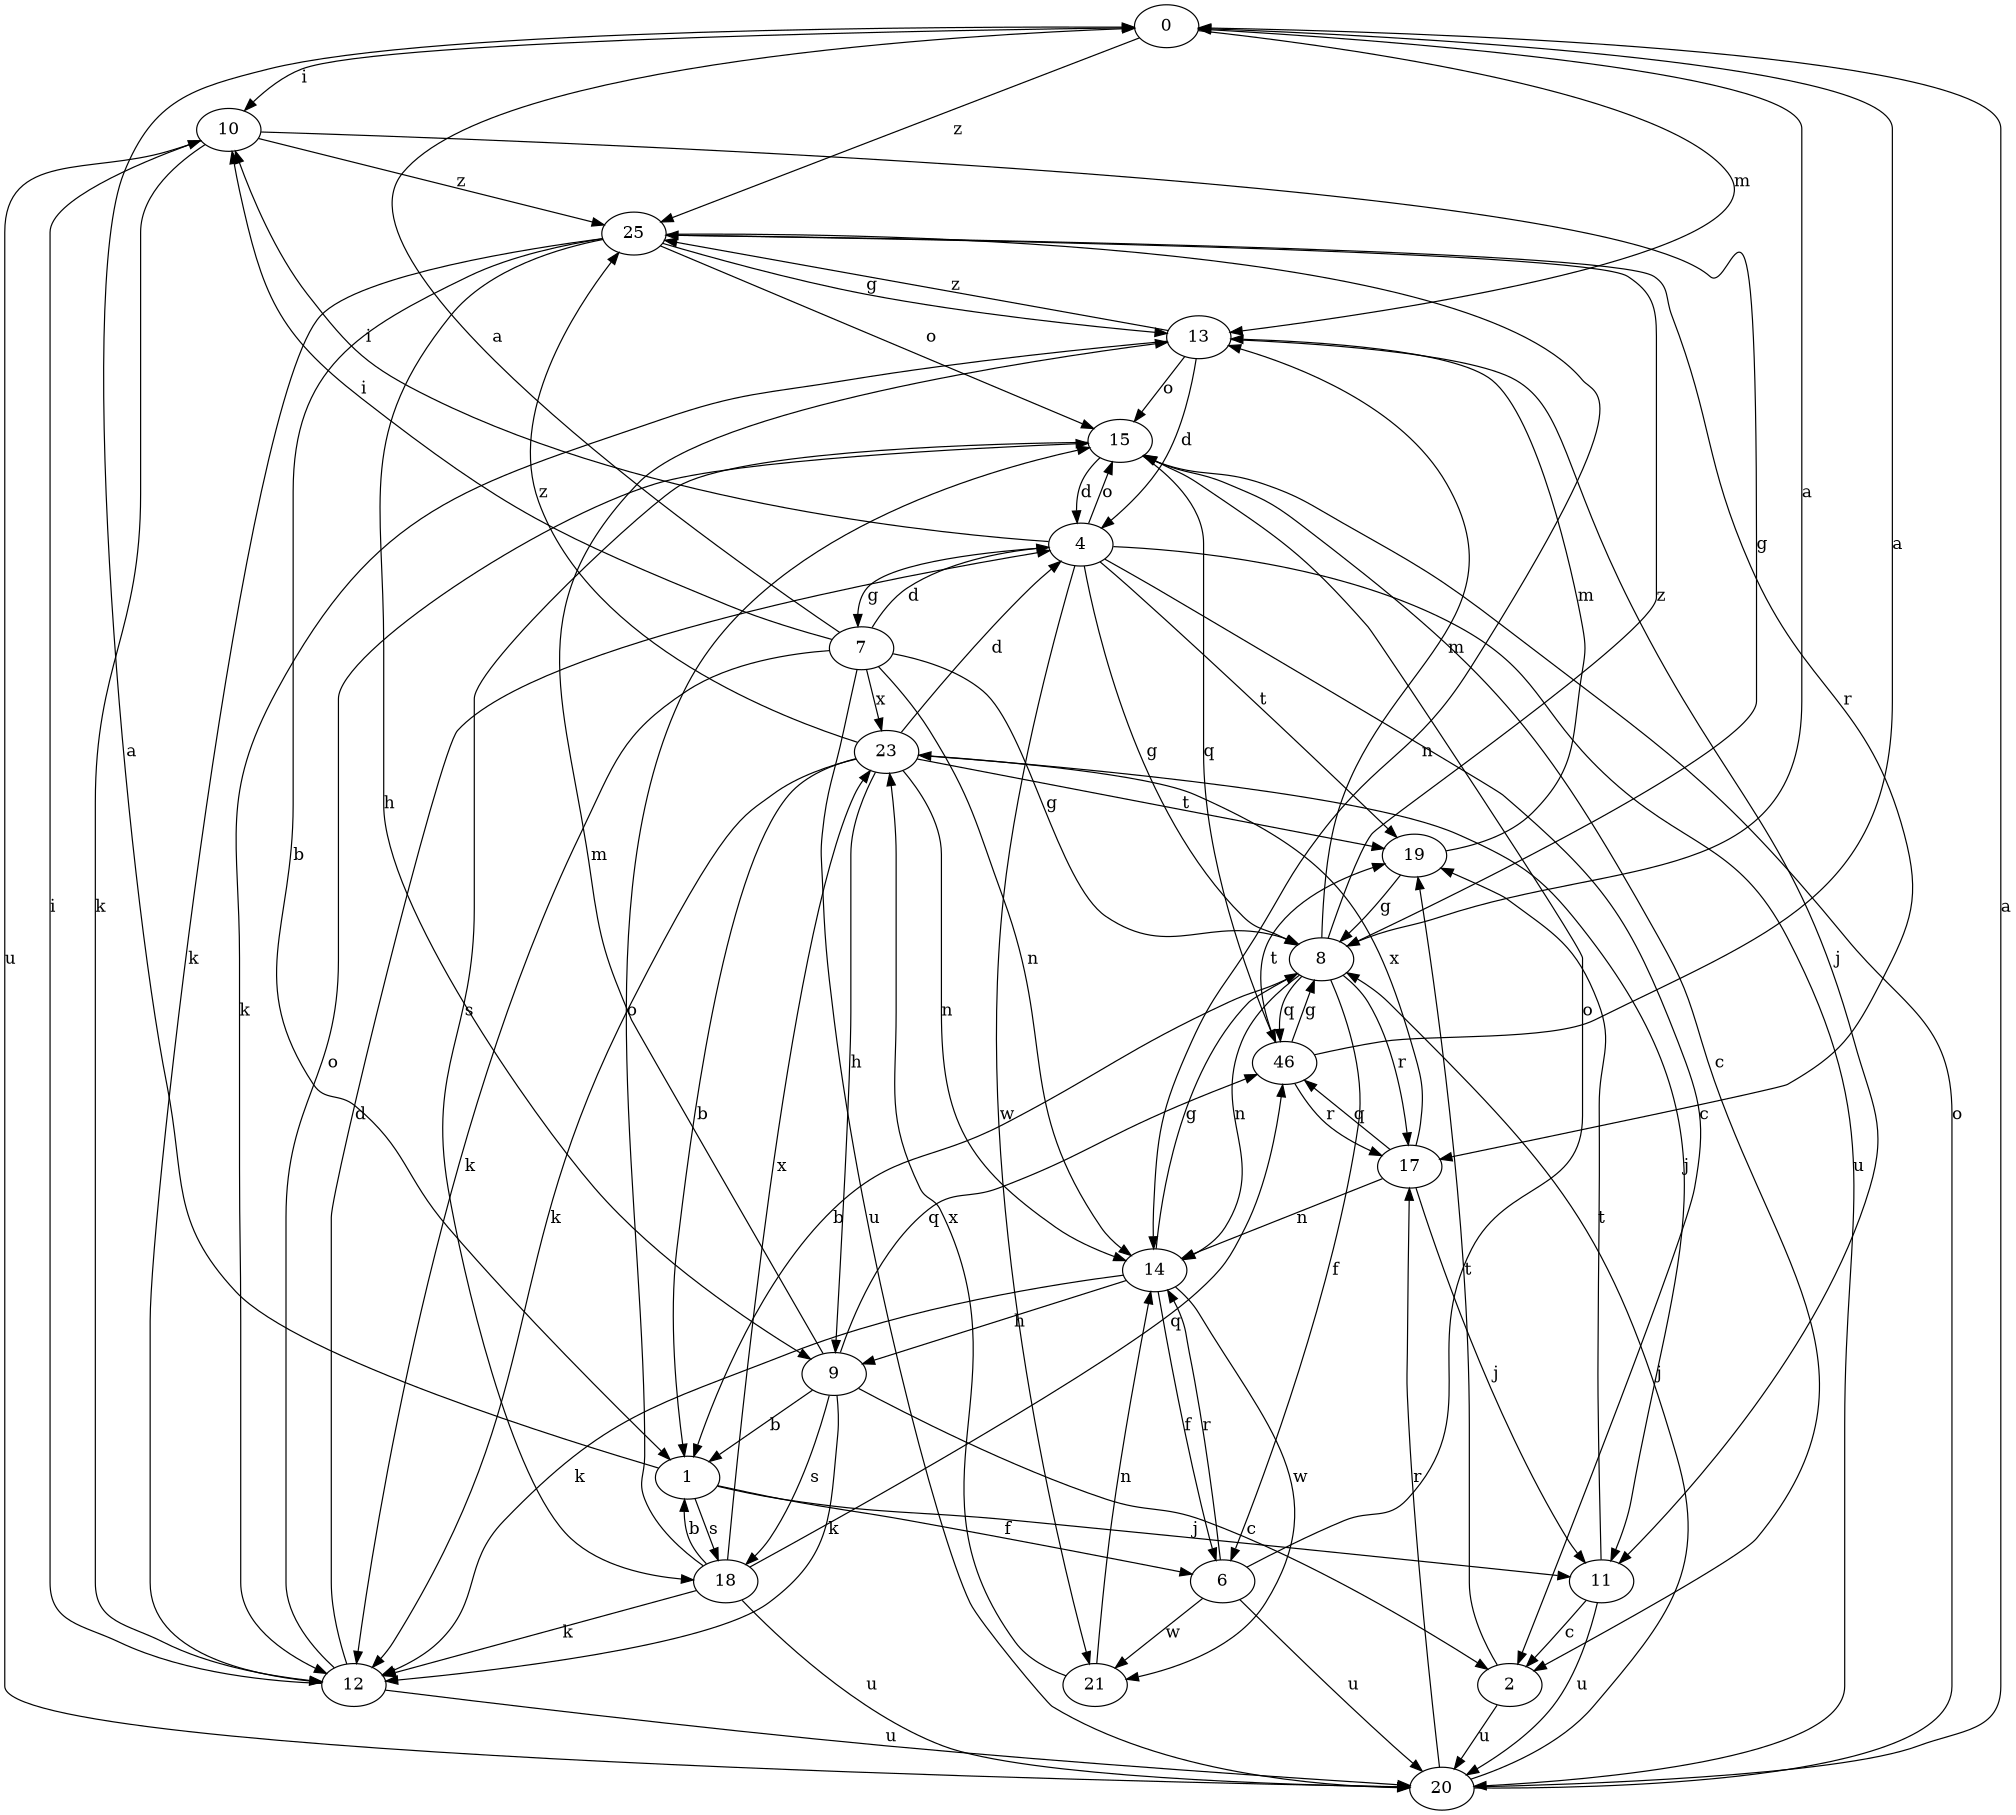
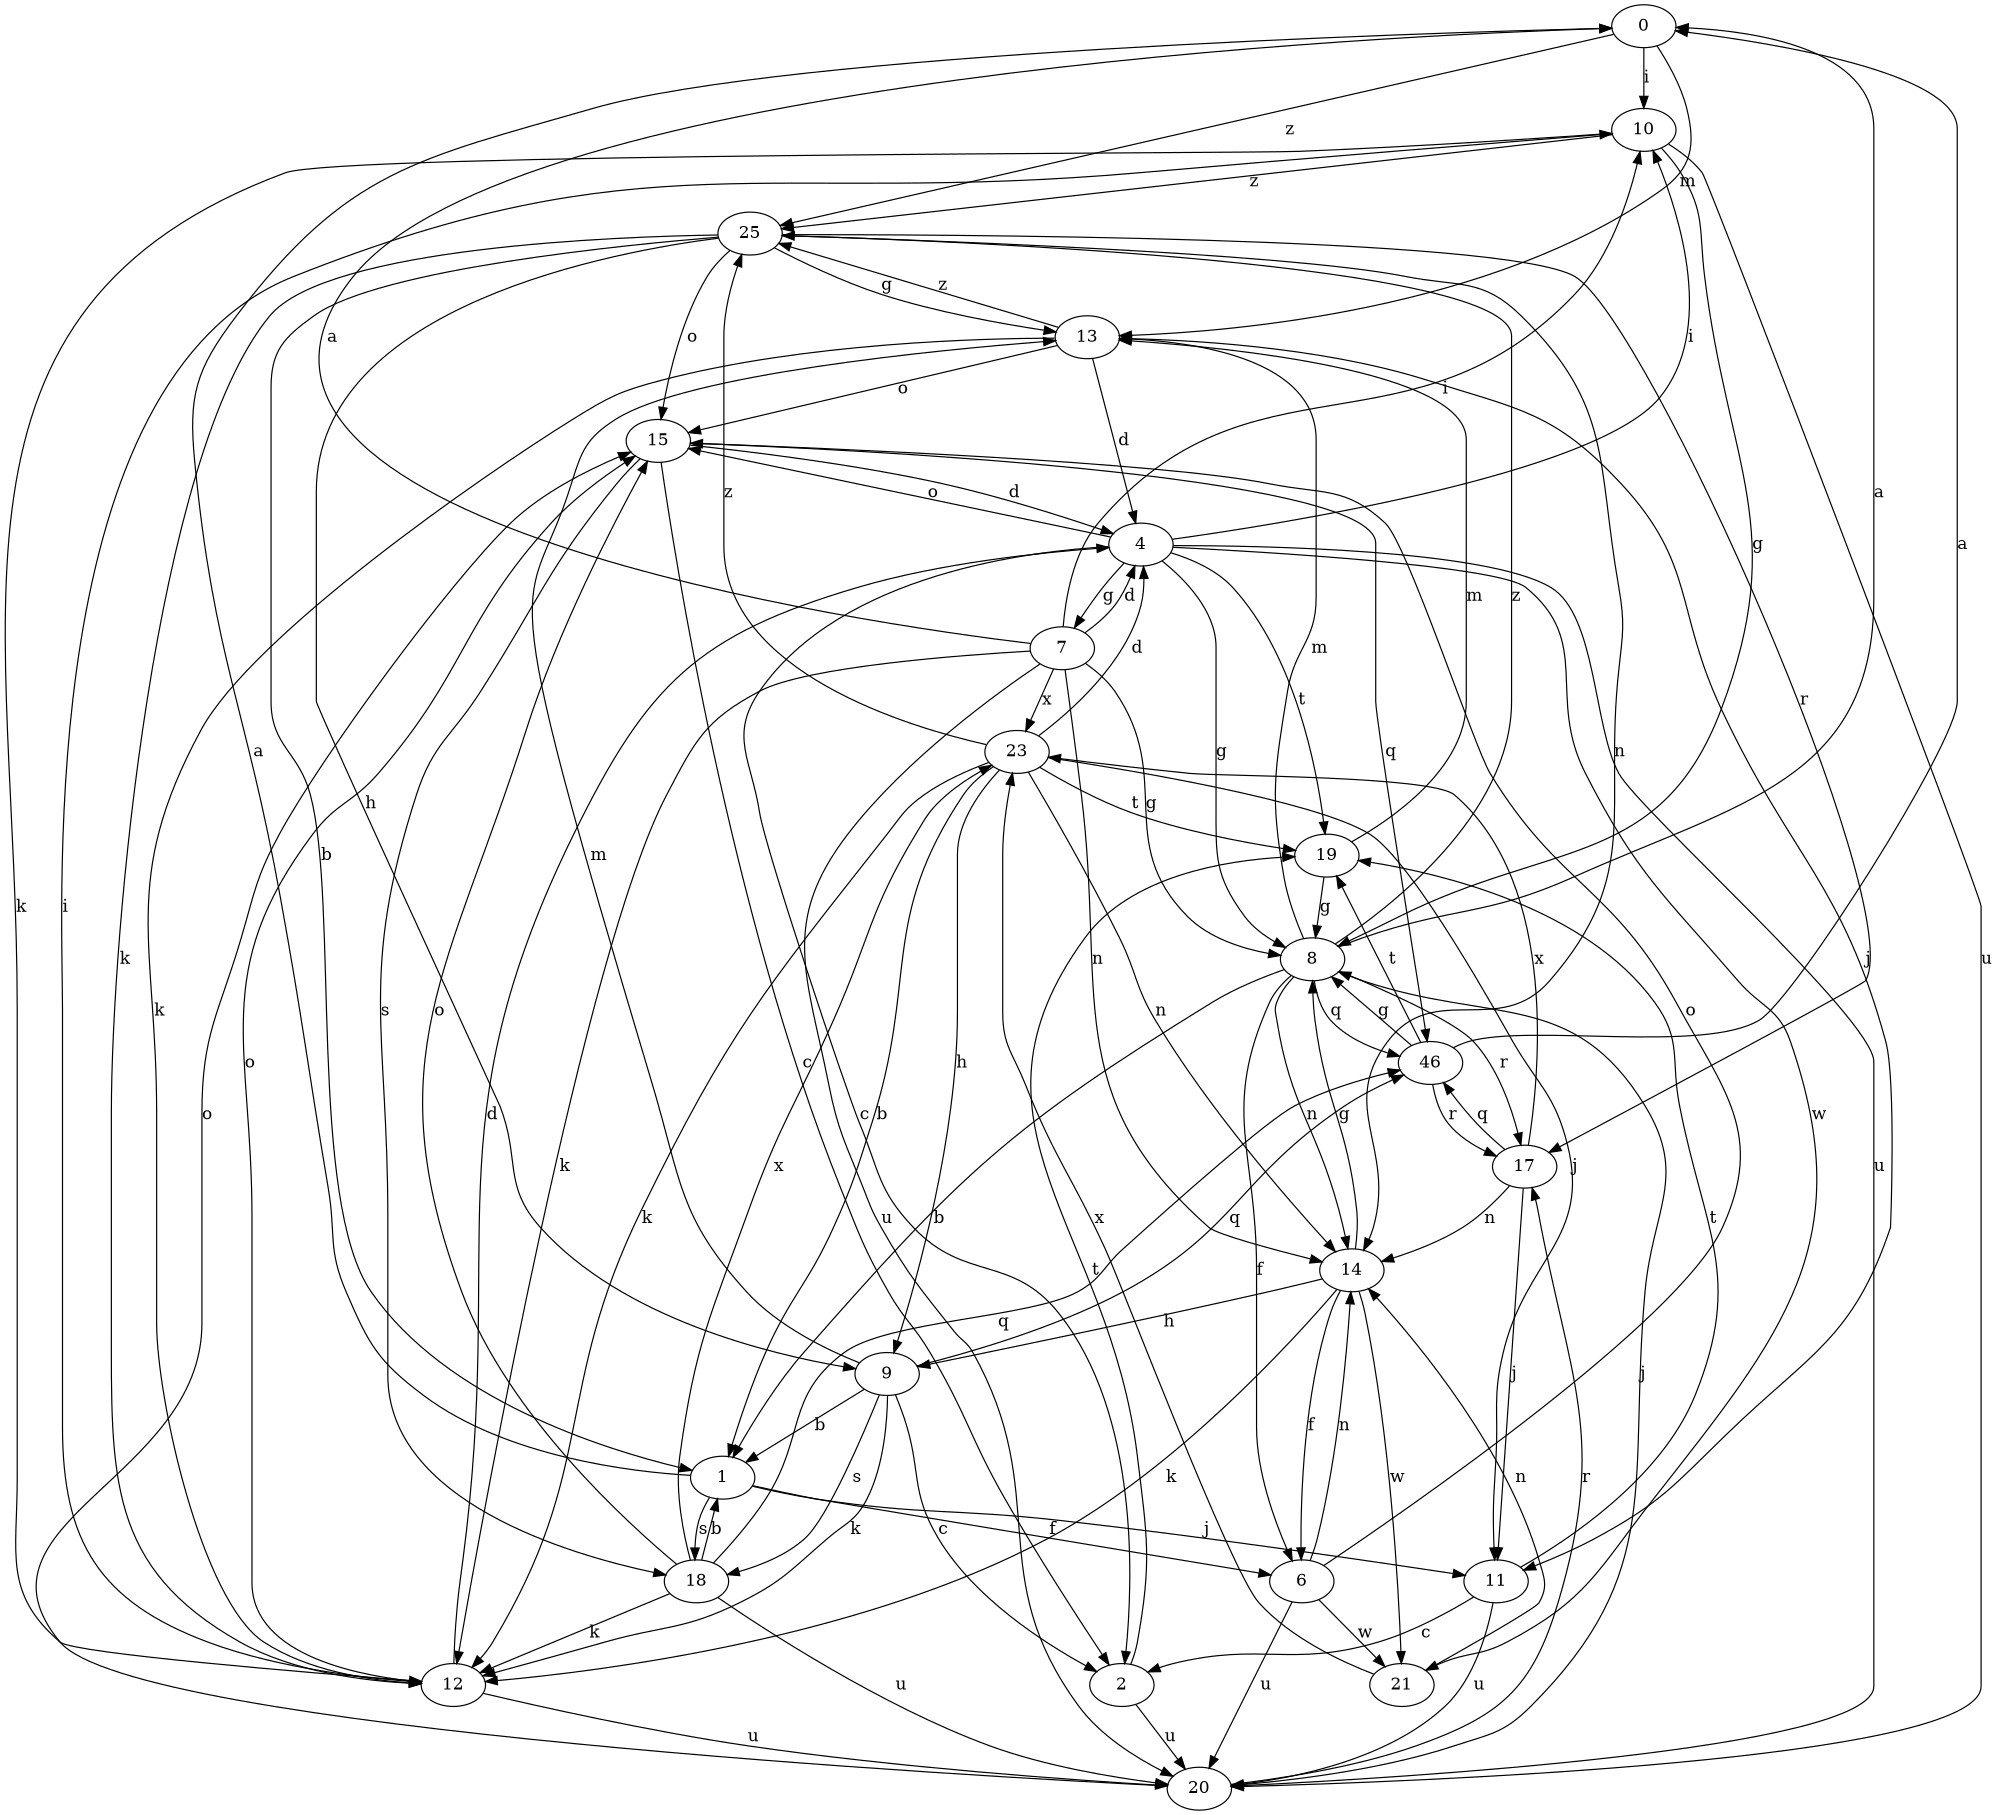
(2001, 783) -> none
(1207, 1426) -> (1345, 1426)
